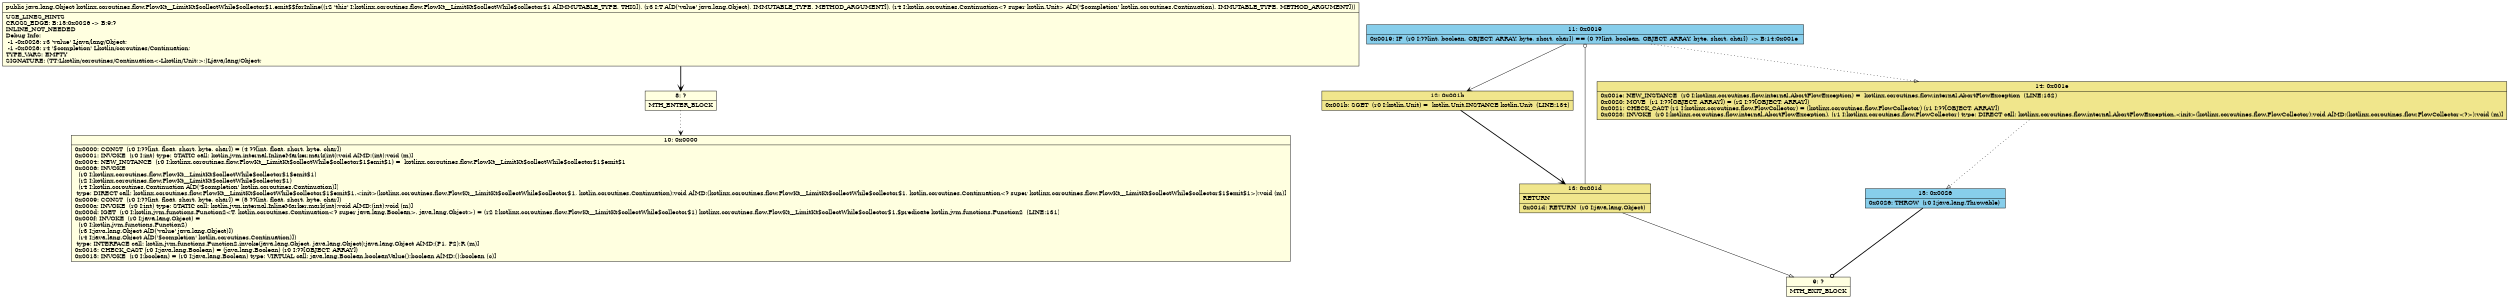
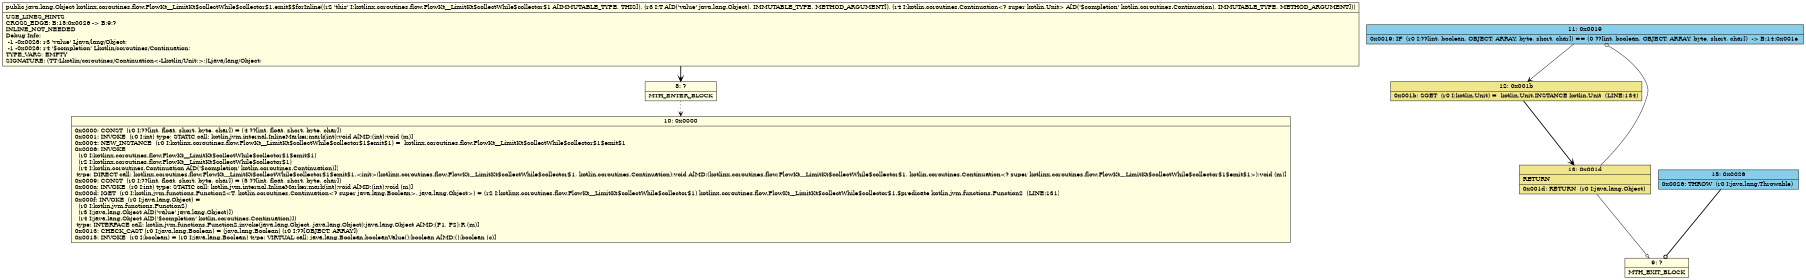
(2052, 101) -> none
